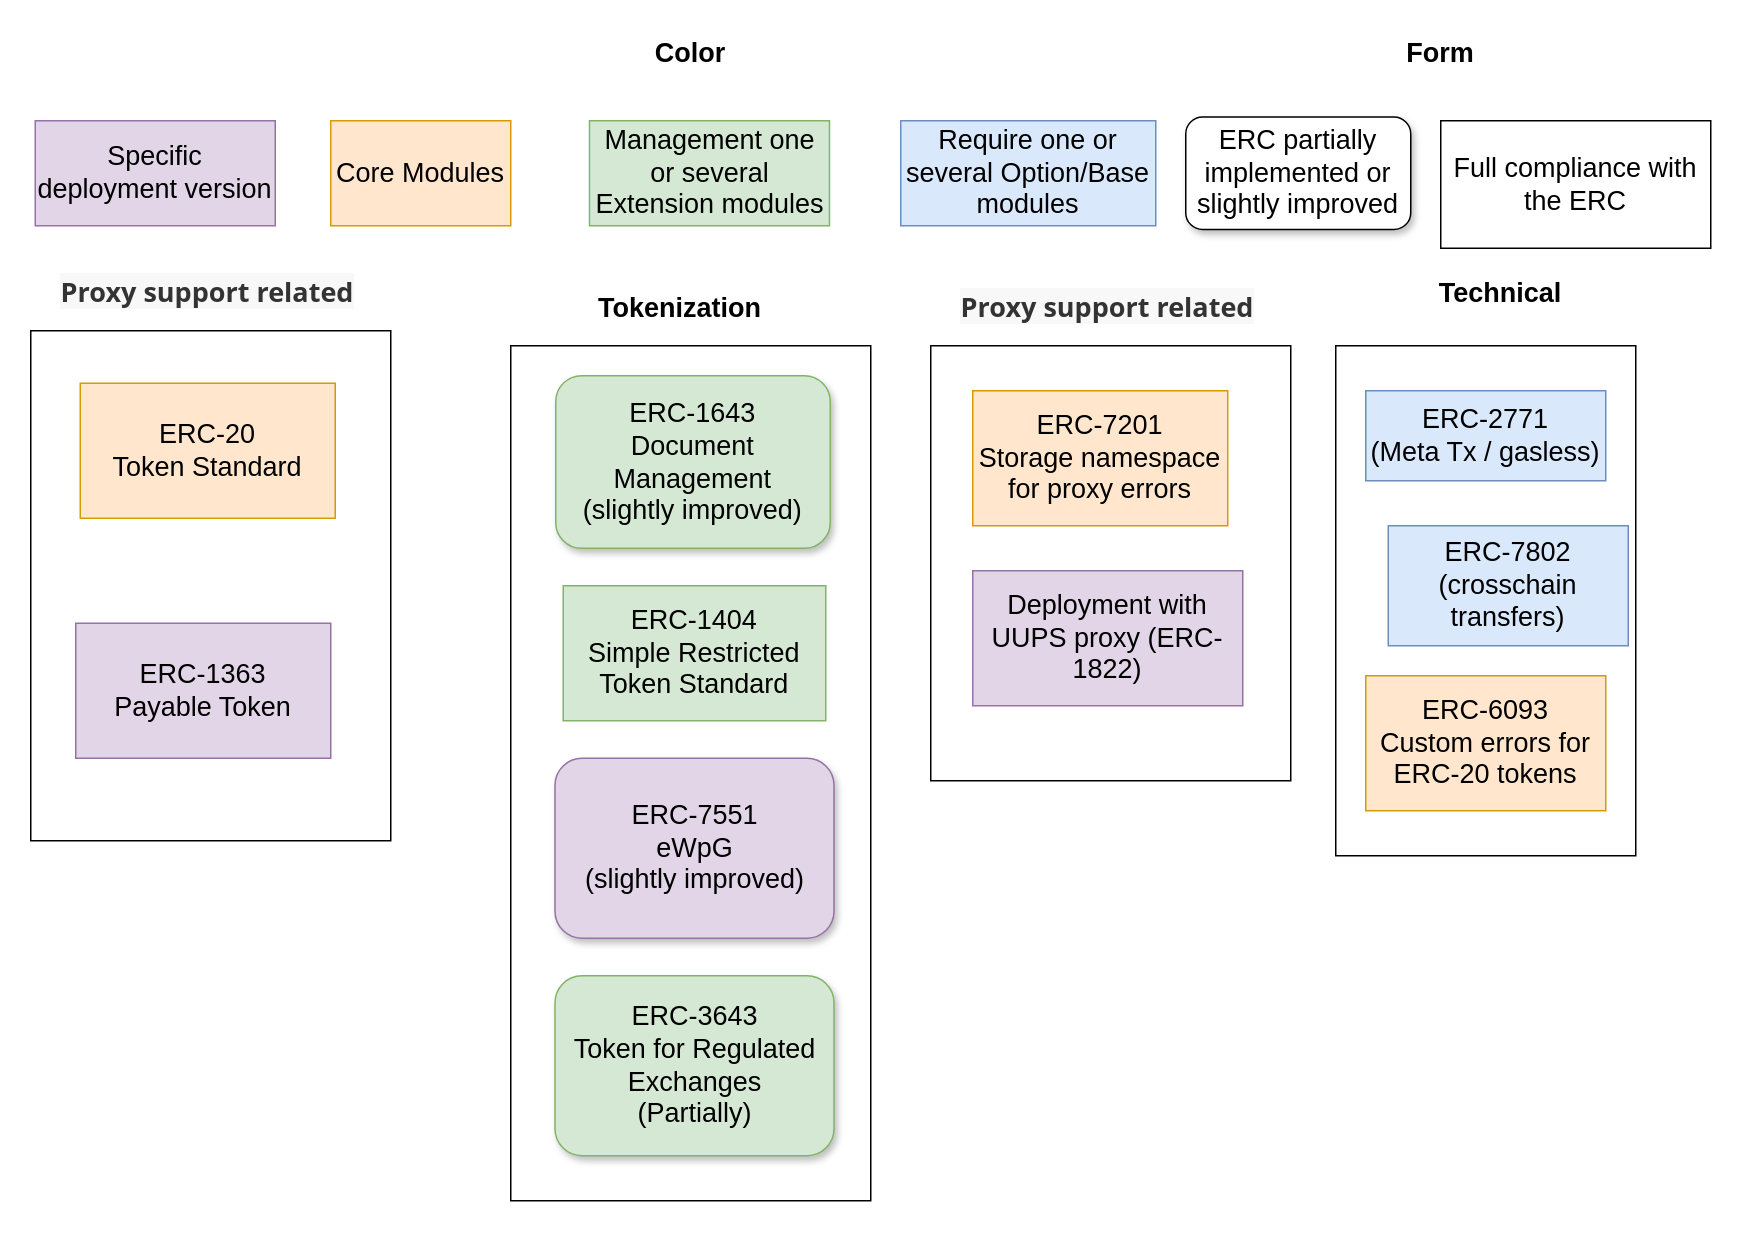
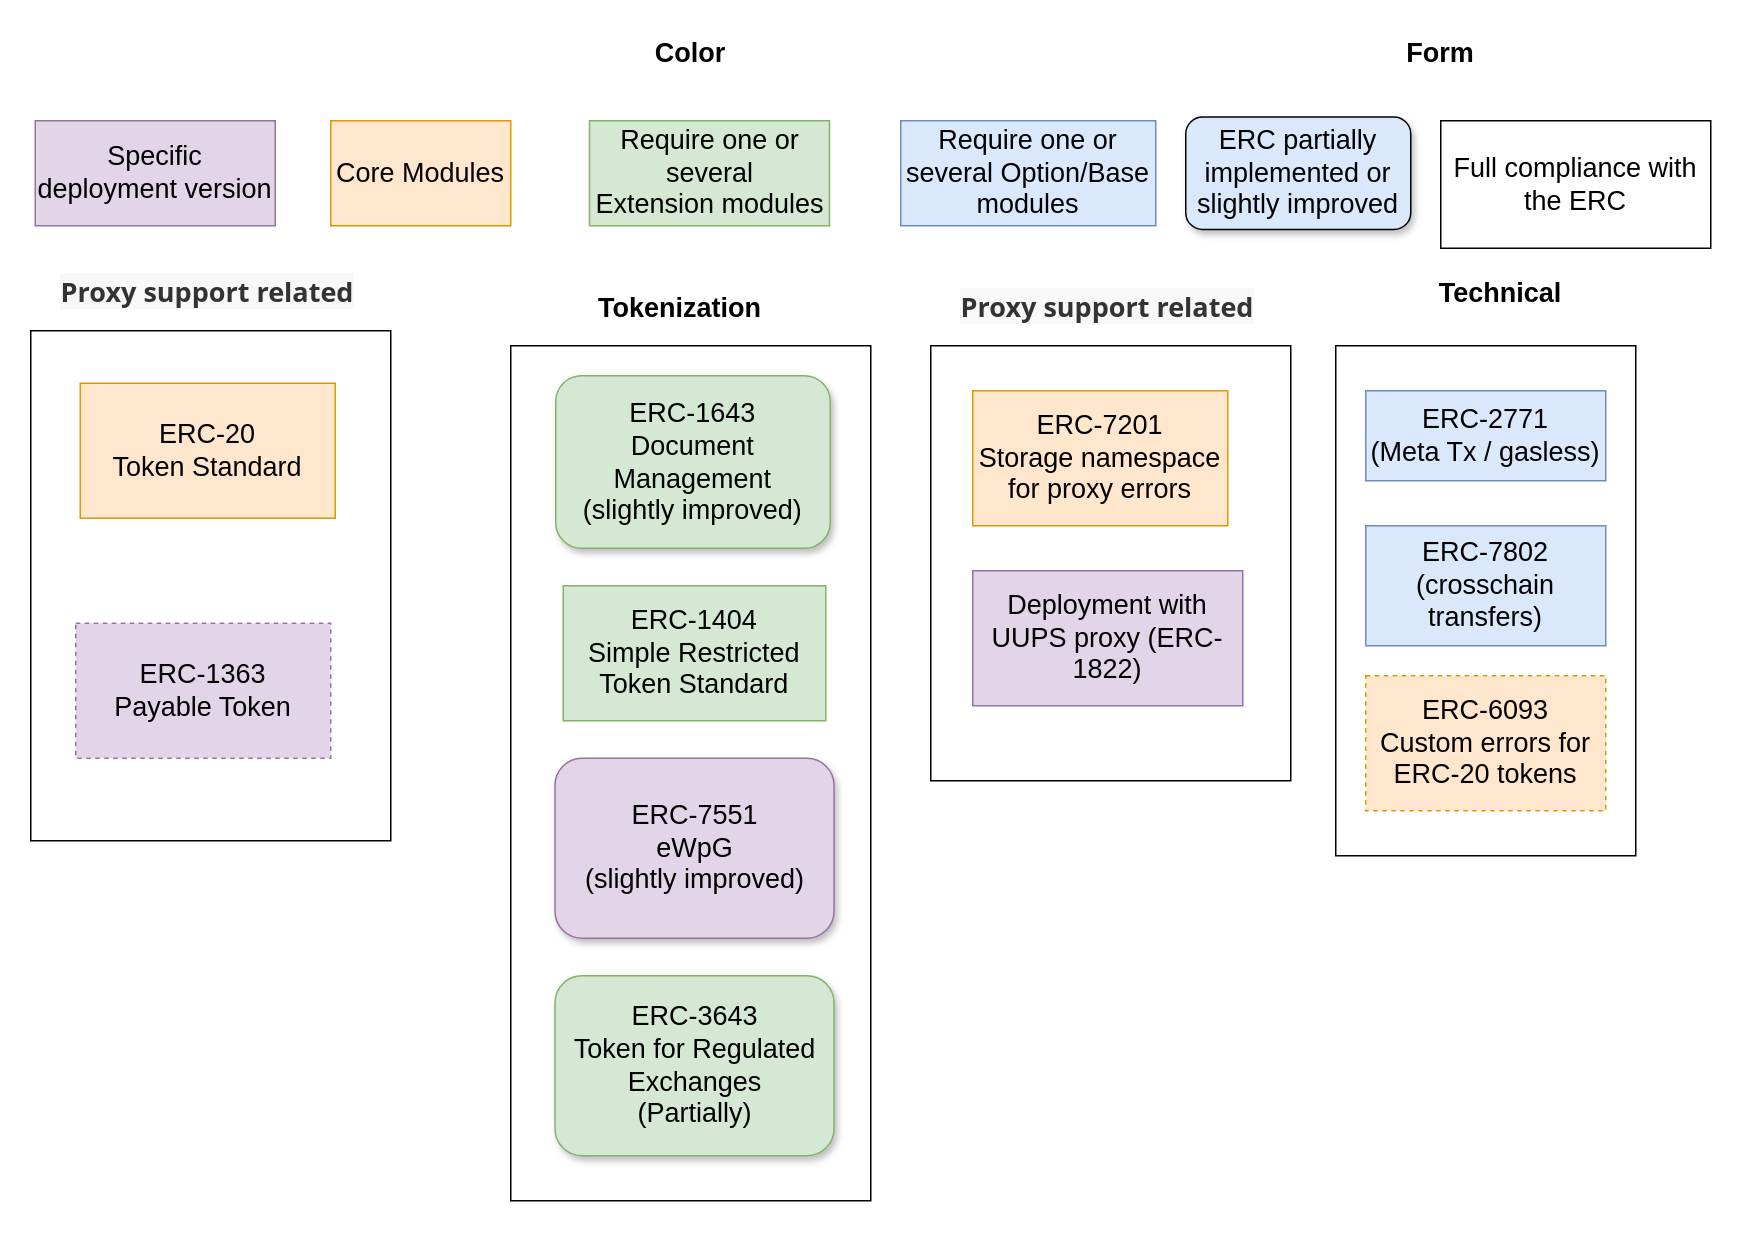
(710, 173) -> (710, 173)
(1298, 173) -> (1298, 173)
(1508, 586) -> (1486, 586)
(203, 691) -> (203, 691)
(1486, 743) -> (1486, 743)
